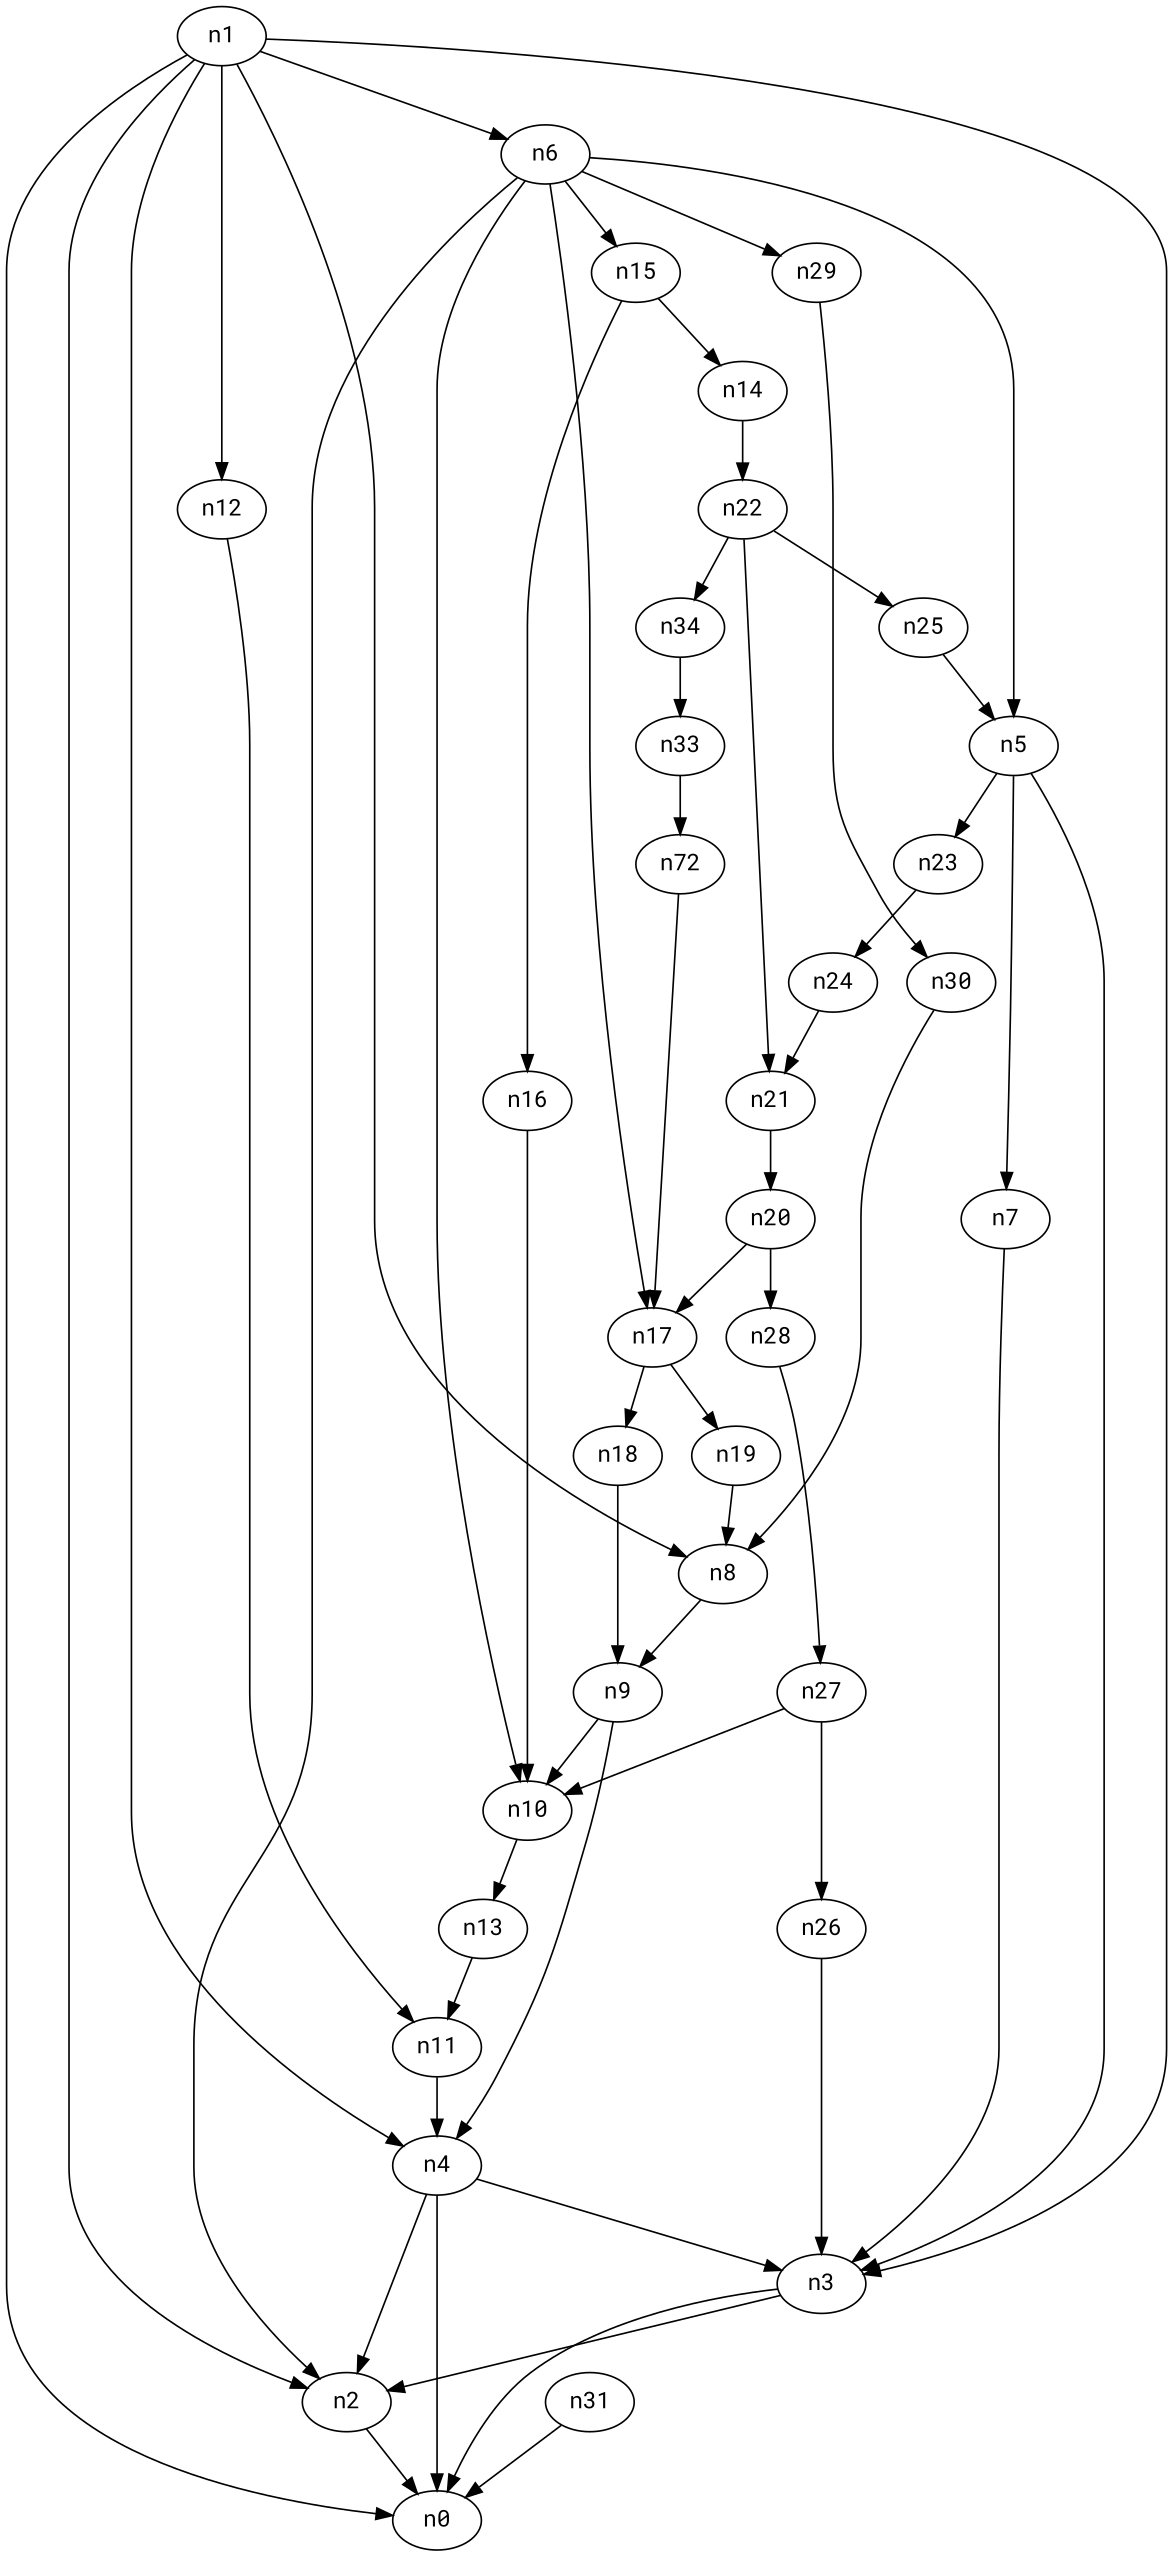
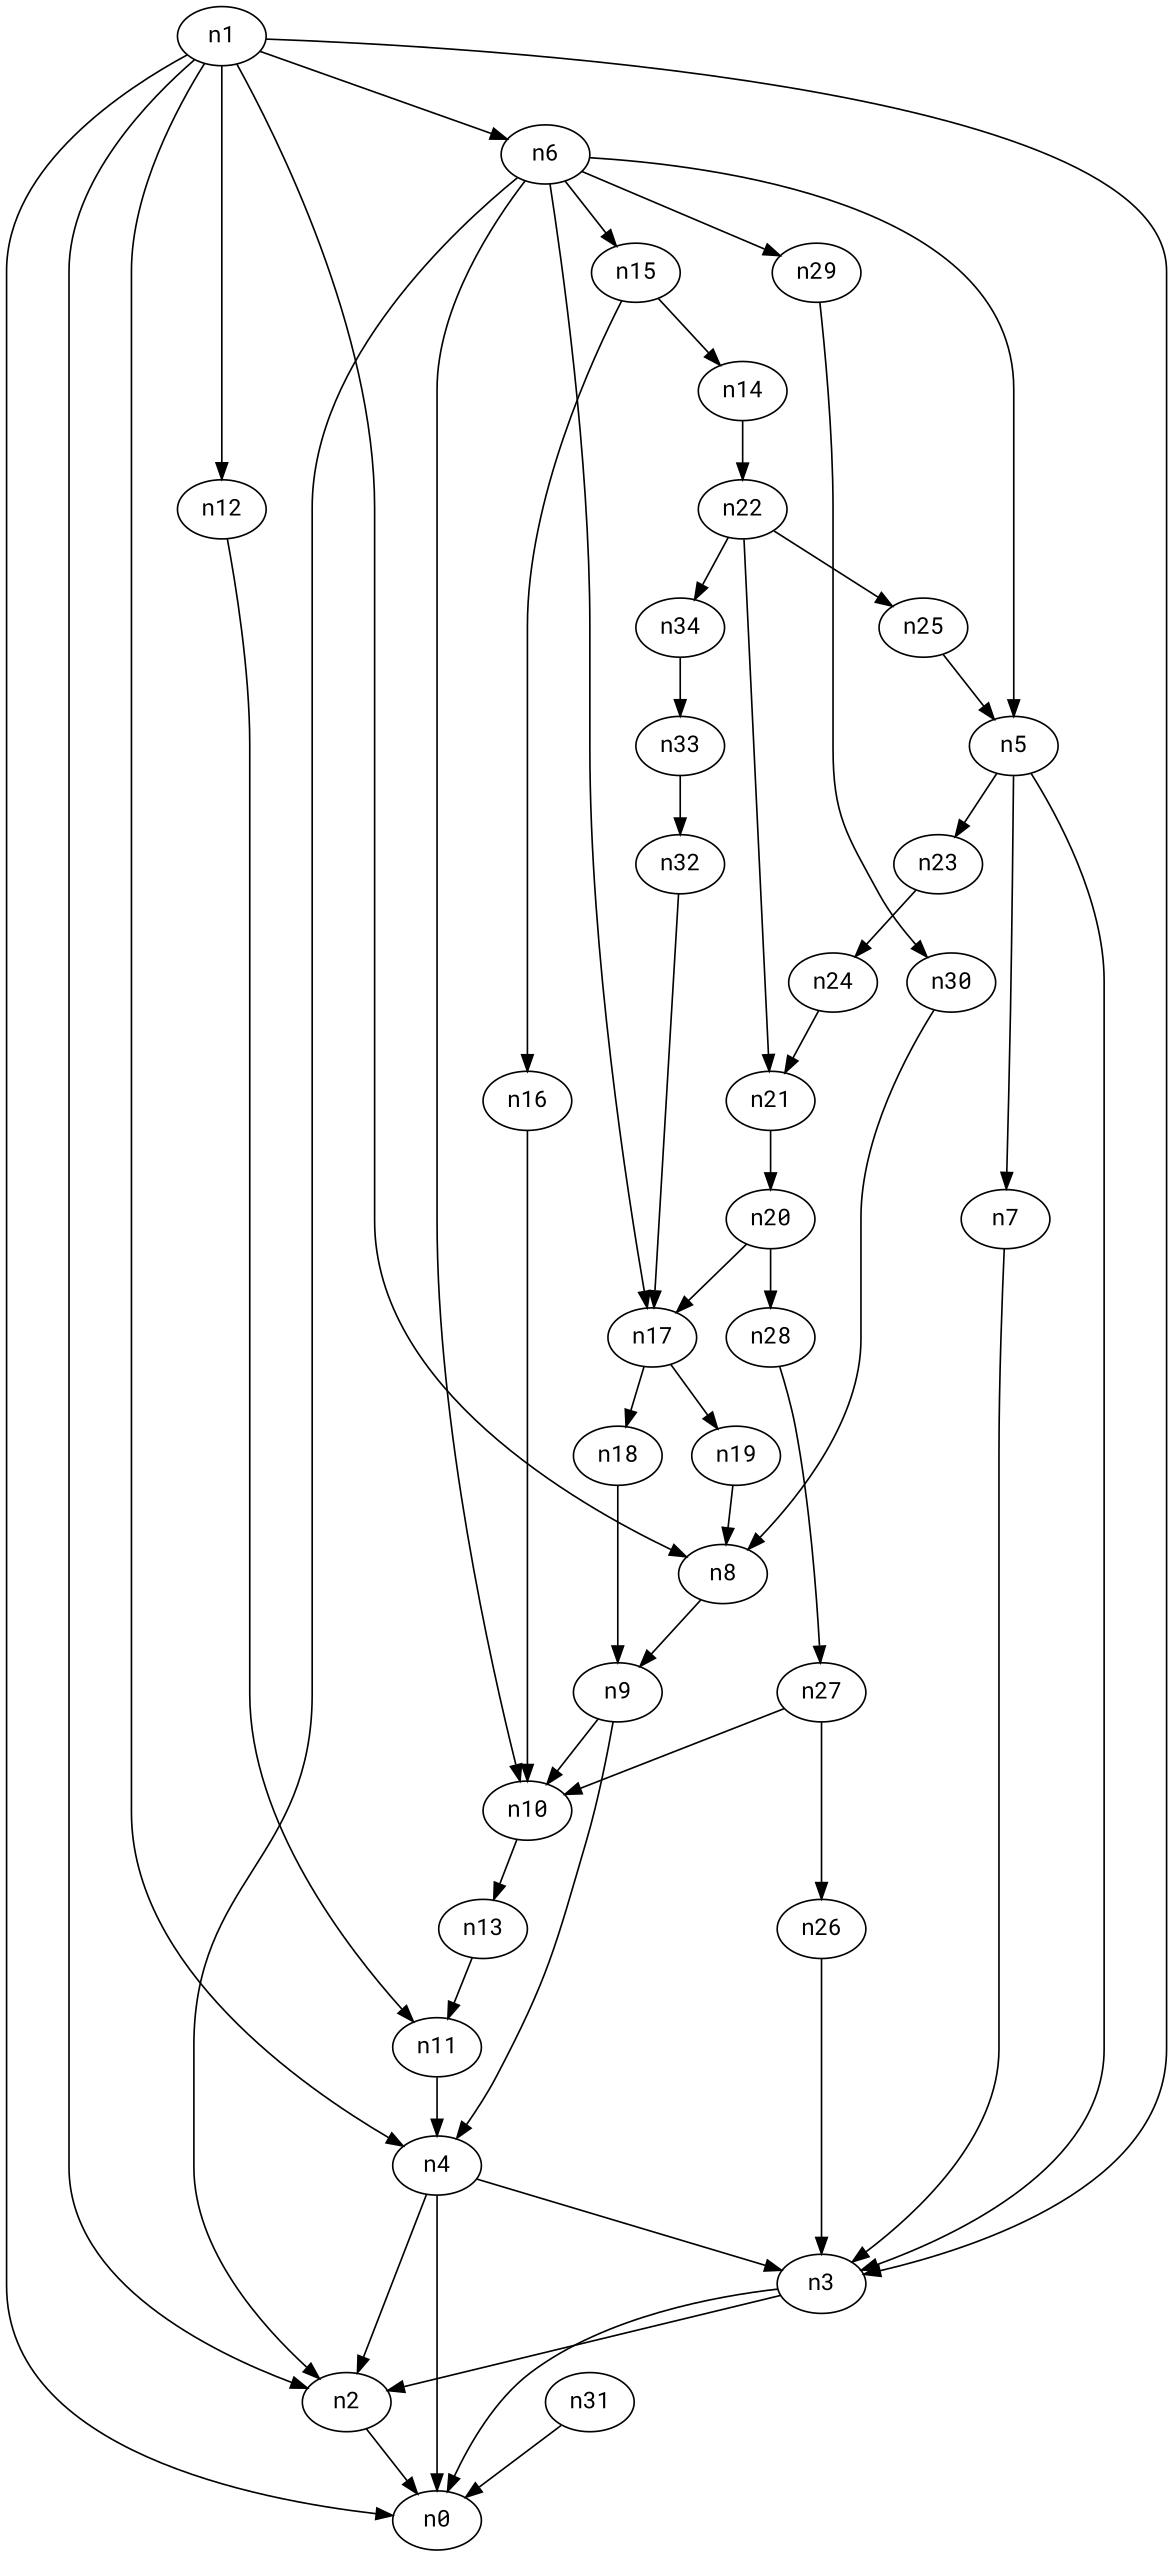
(680, 864) -> (680, 864)
